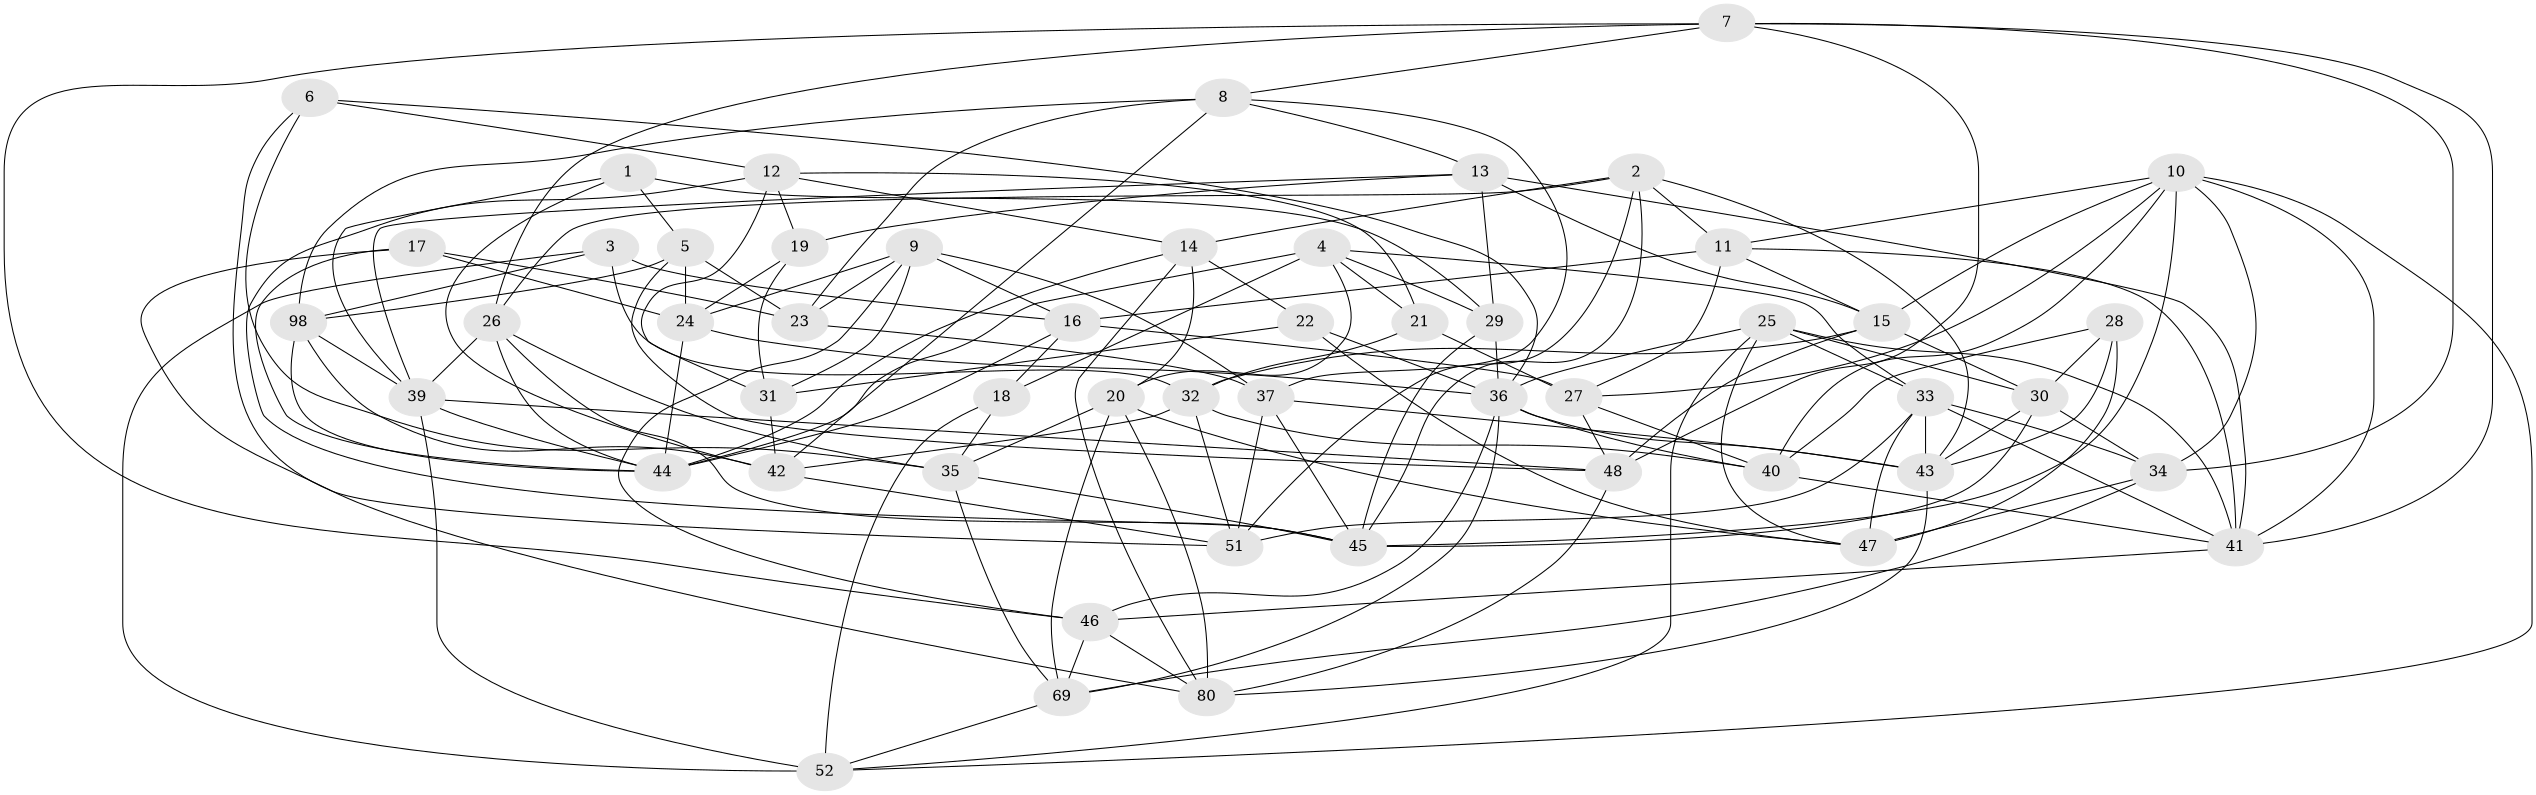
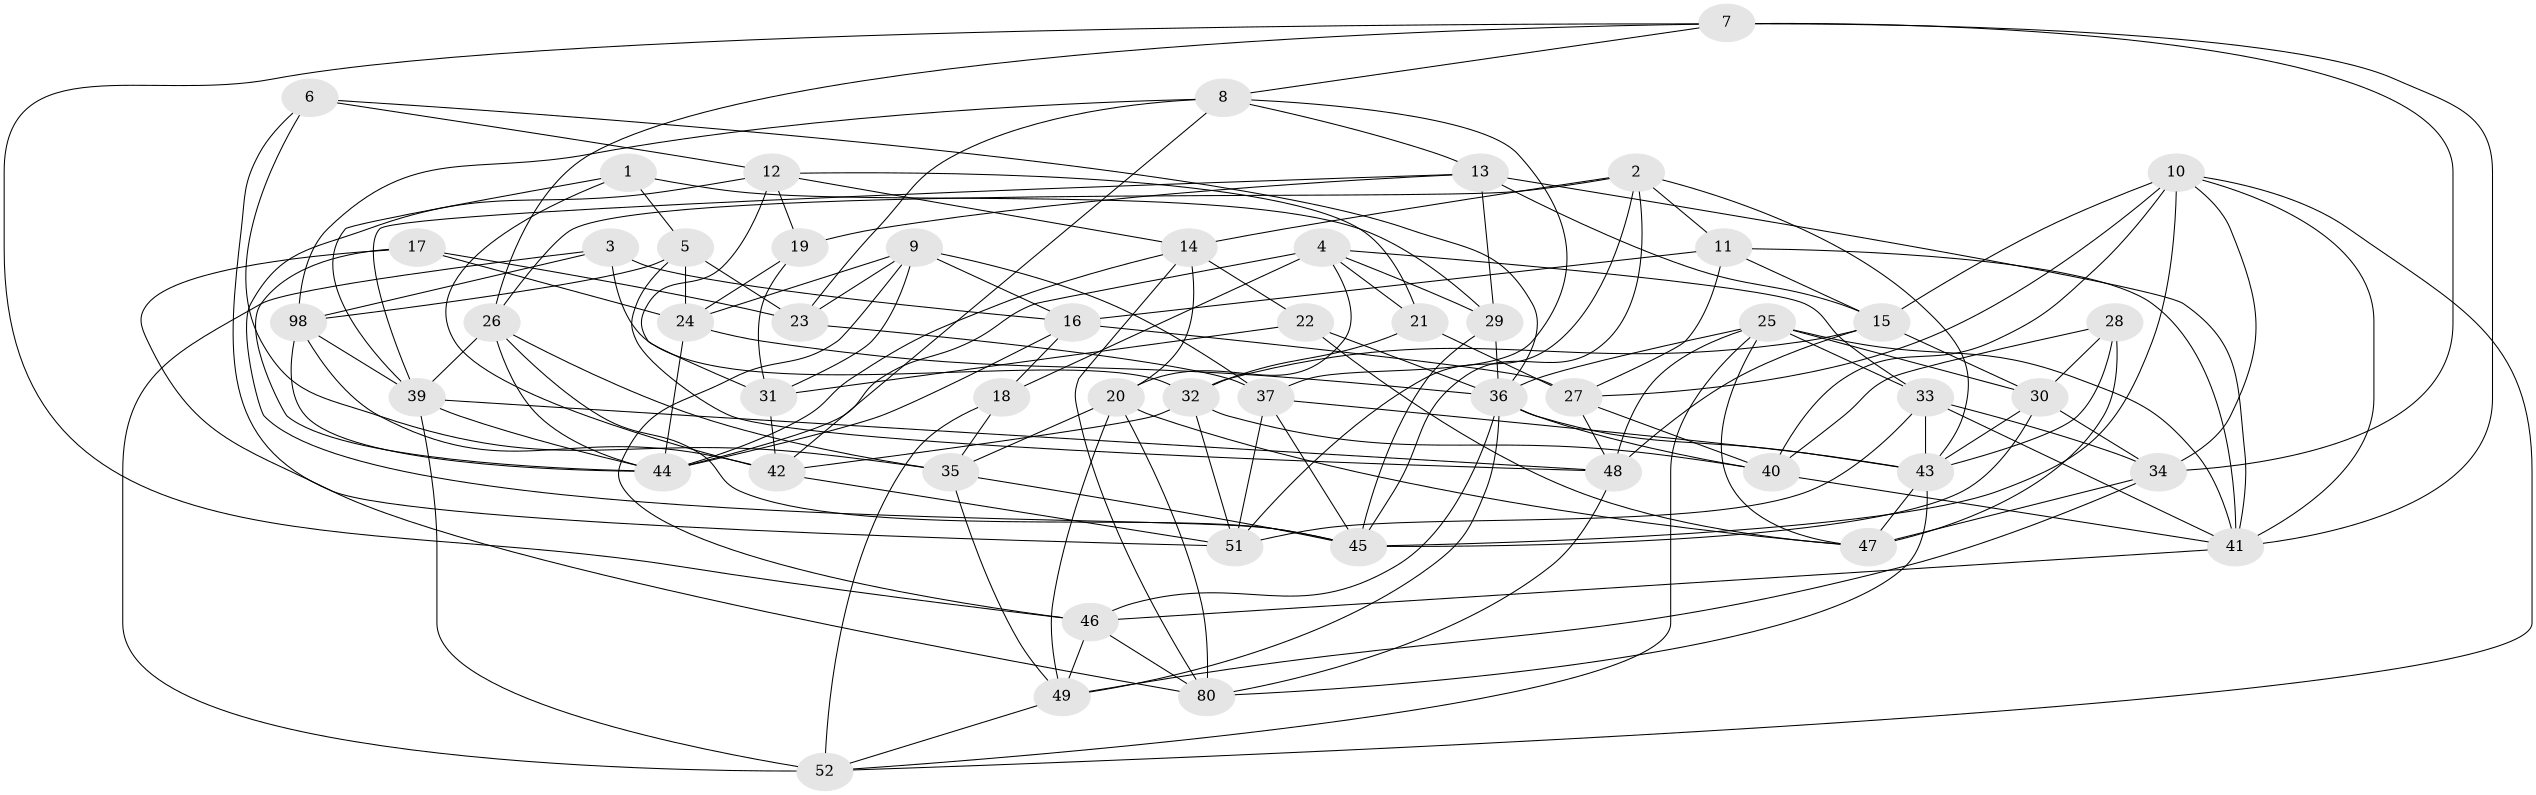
(1950, 210) -> none
(1975, 278) -> (1661, 374)
(1882, 471) -> (1901, 505)
(1062, 697) -> (1062, 697)
